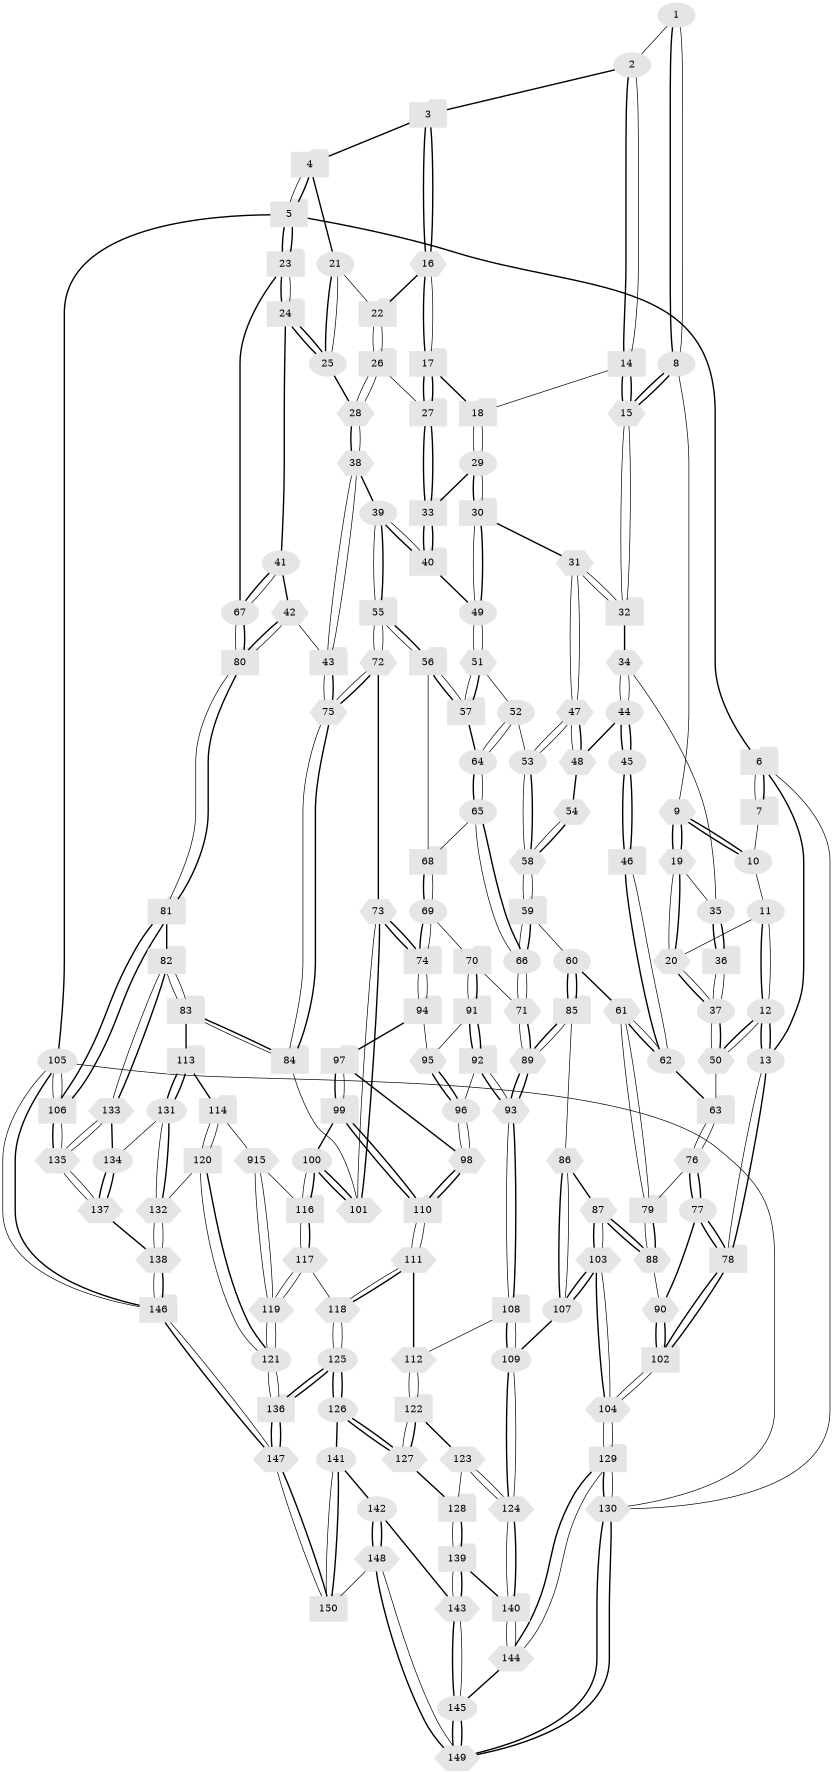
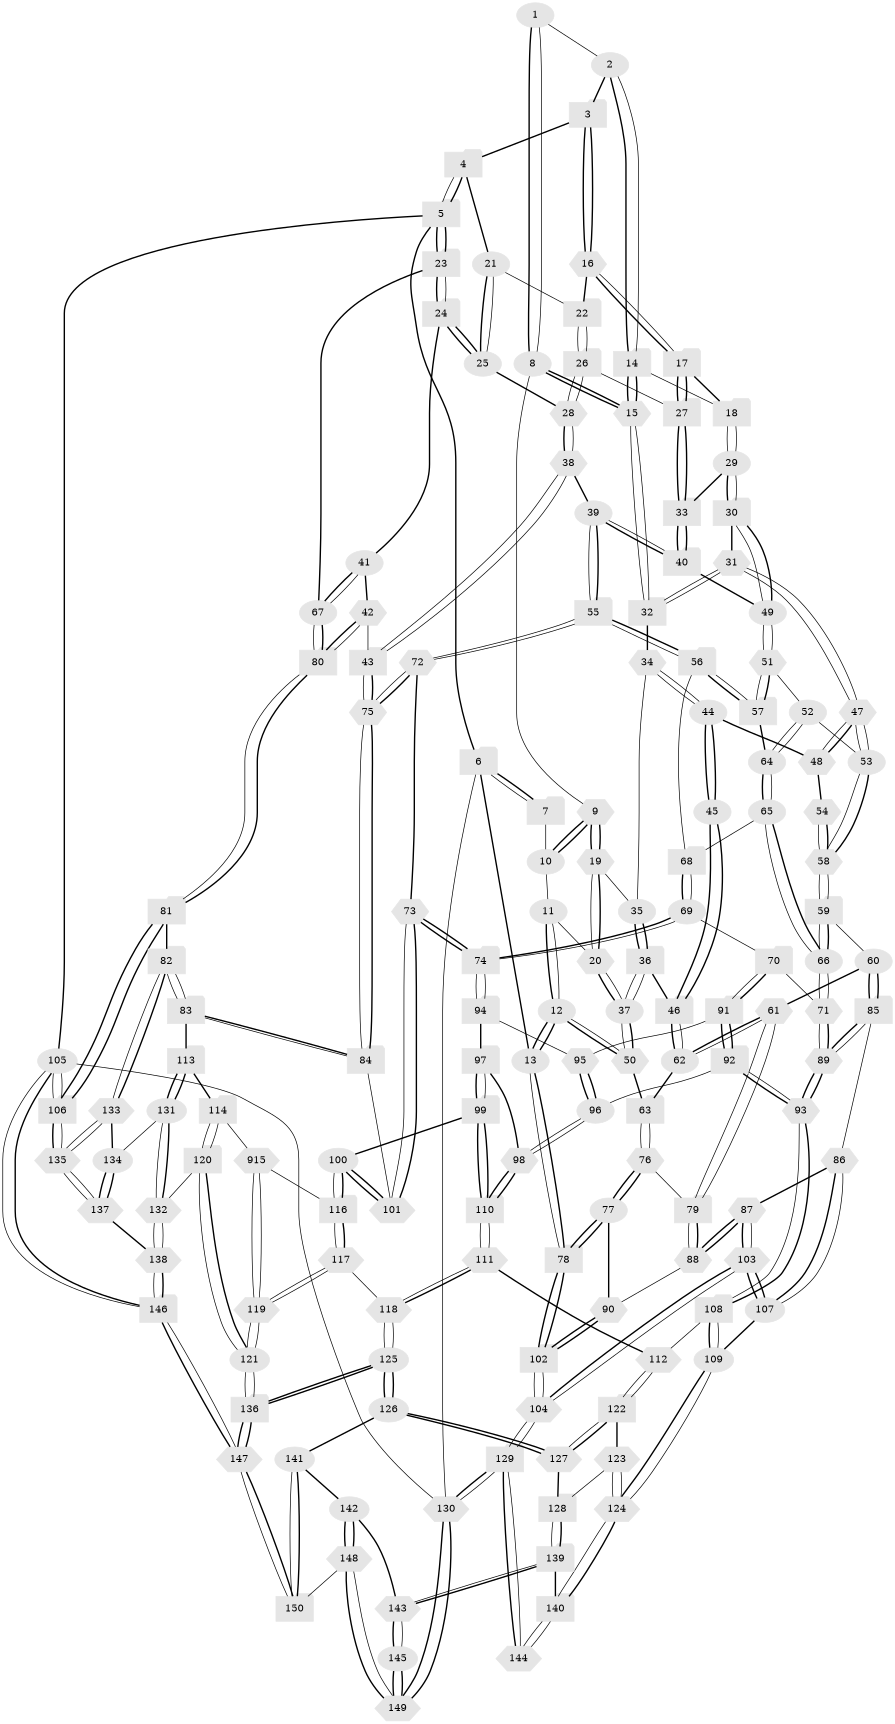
none -> (660, 986)
(716, 1086) -> (638, 1086)
(484, 1684) -> none
